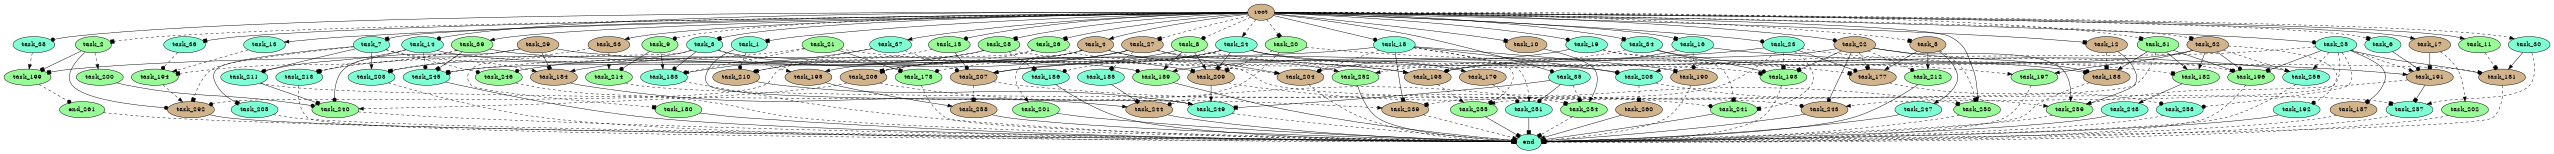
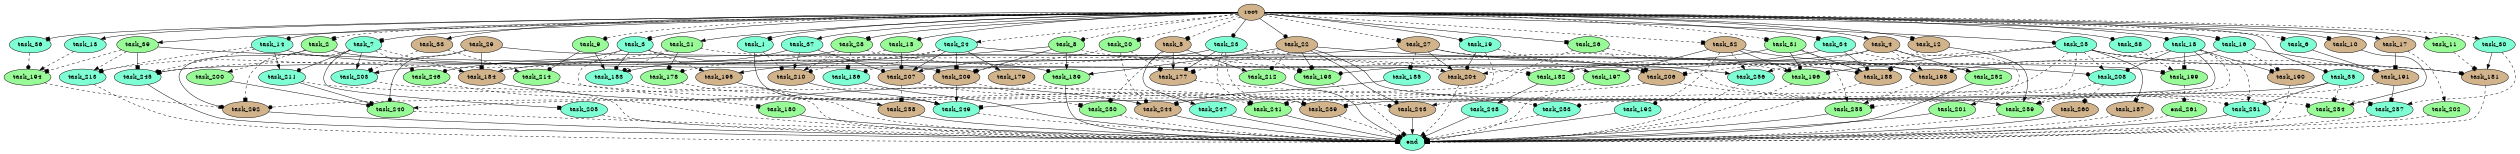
(1796, 24) -> (971, 20)
(2203, 58) -> none
(930, 60) -> (850, 60)
